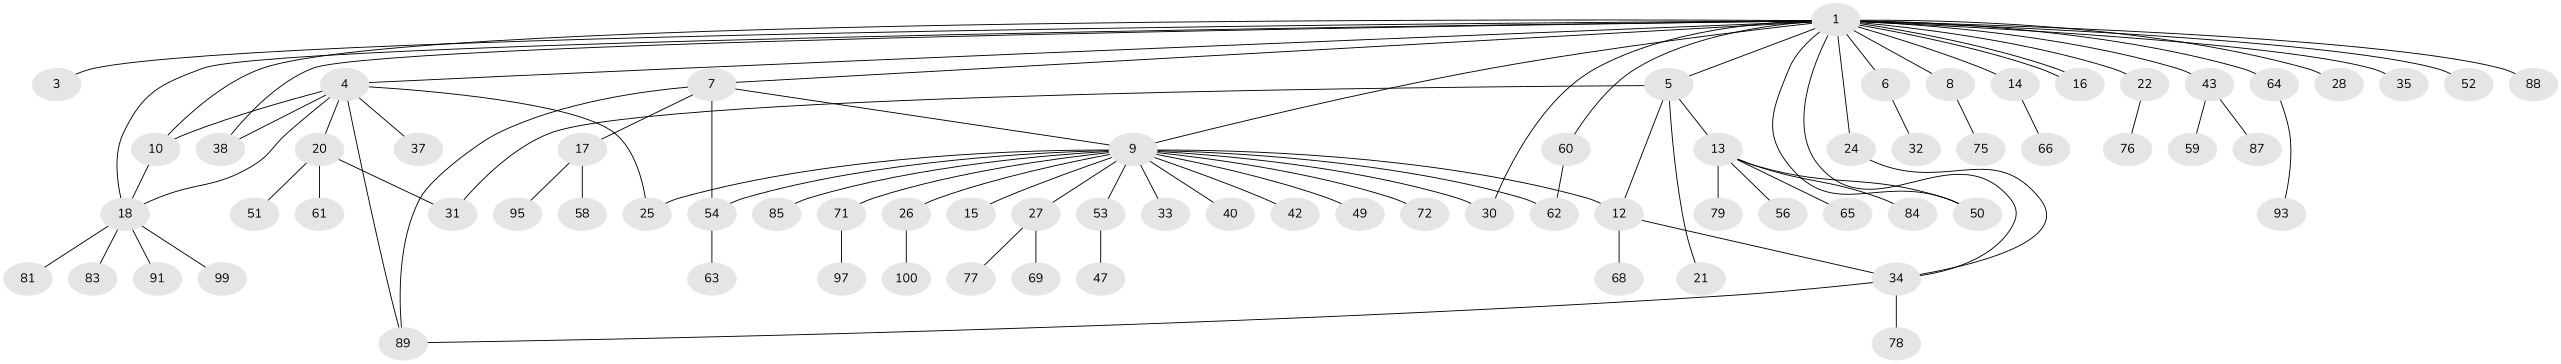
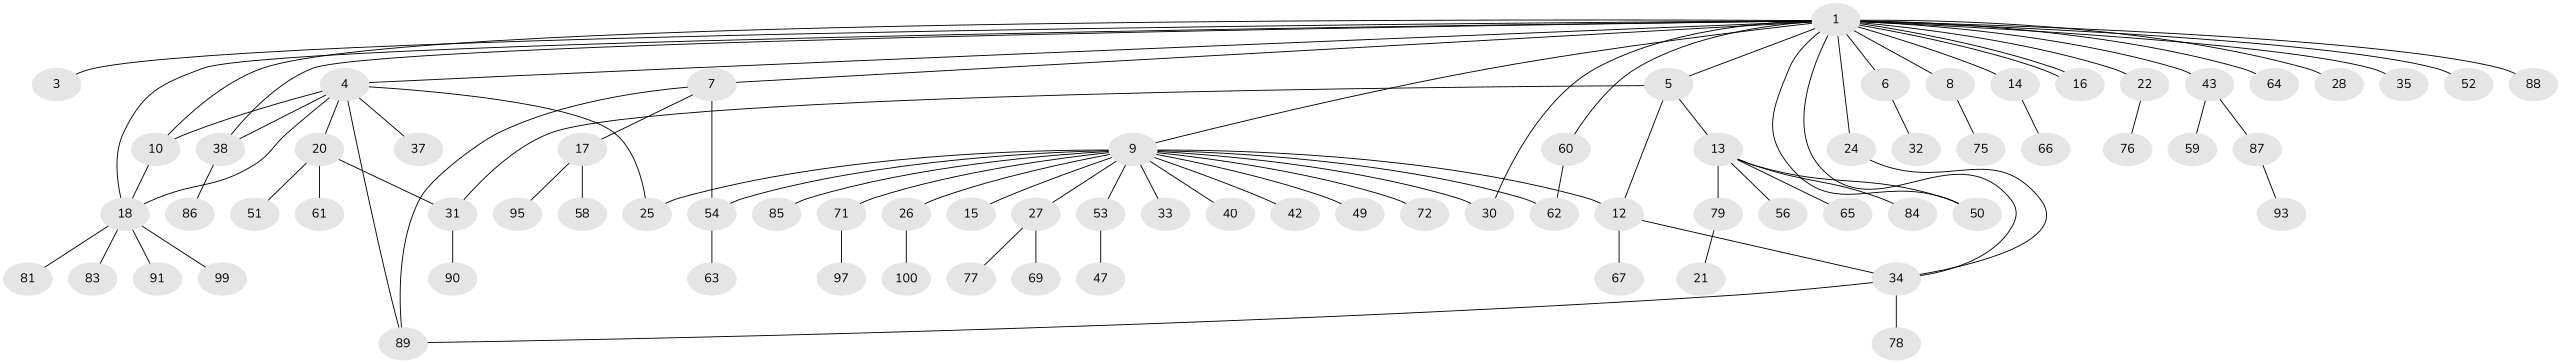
(922, 117) -> none
(2291, 149) -> (2269, 182)
(1678, 183) -> (1710, 247)
none -> (190, 214)
none -> (453, 279)
(1619, 279) -> (1619, 279)
